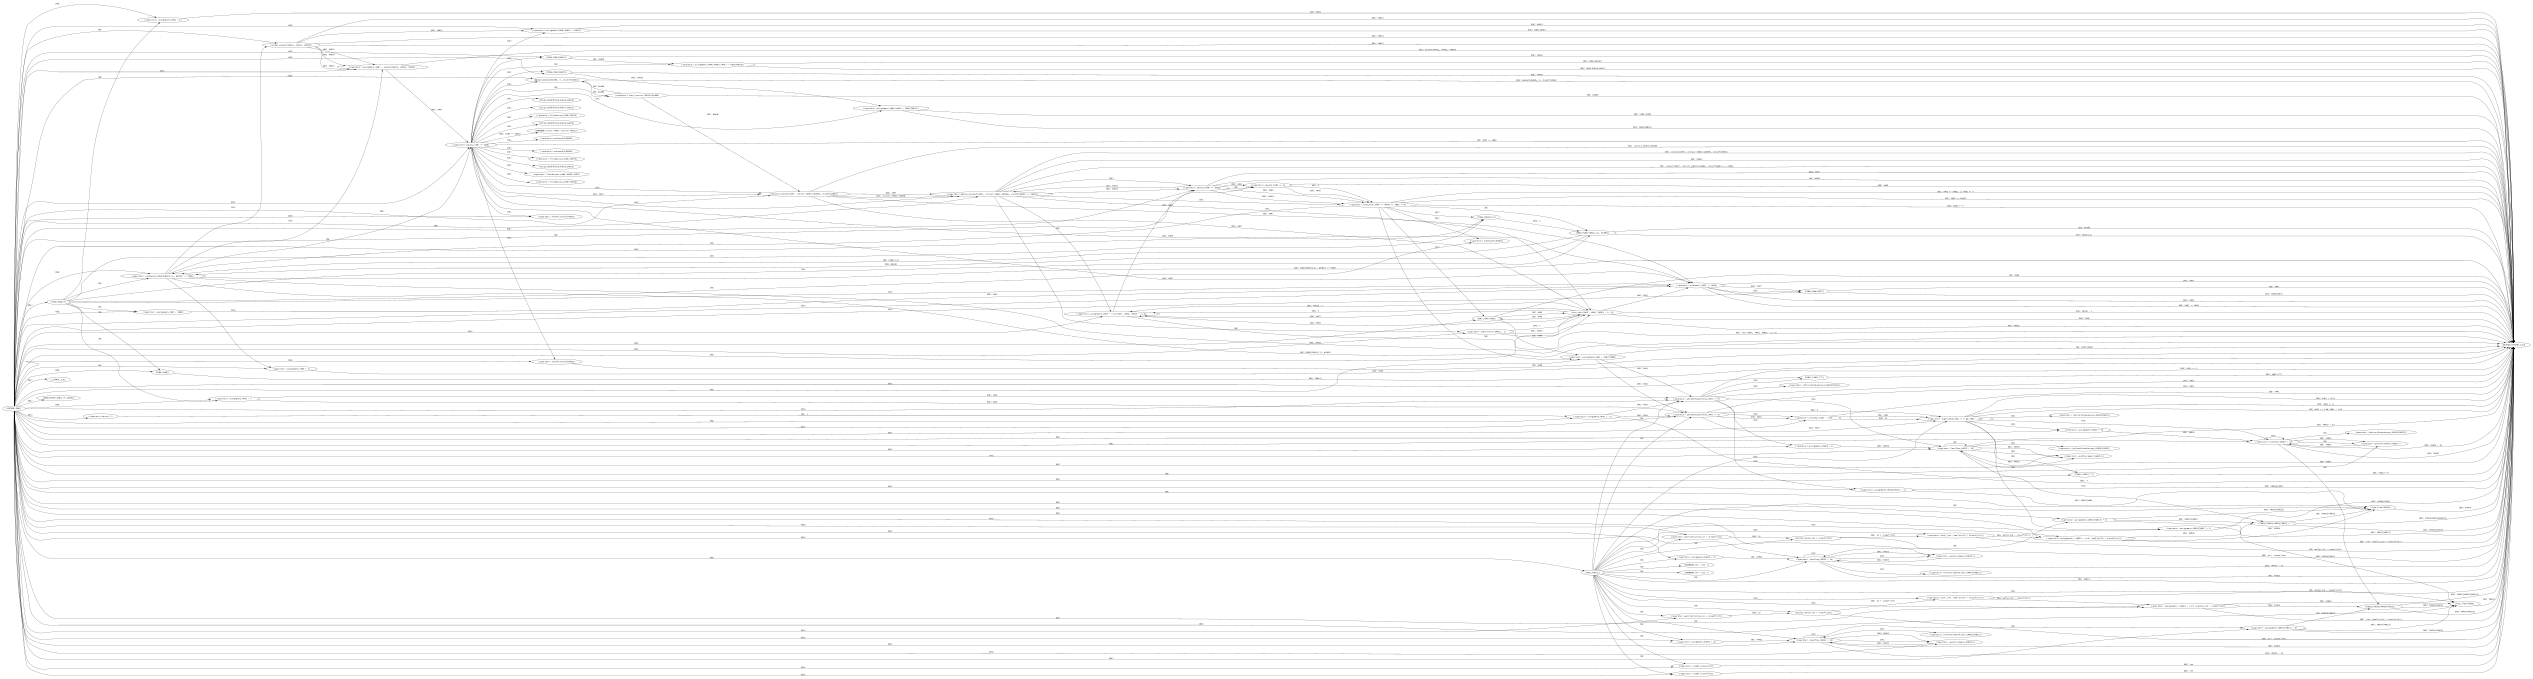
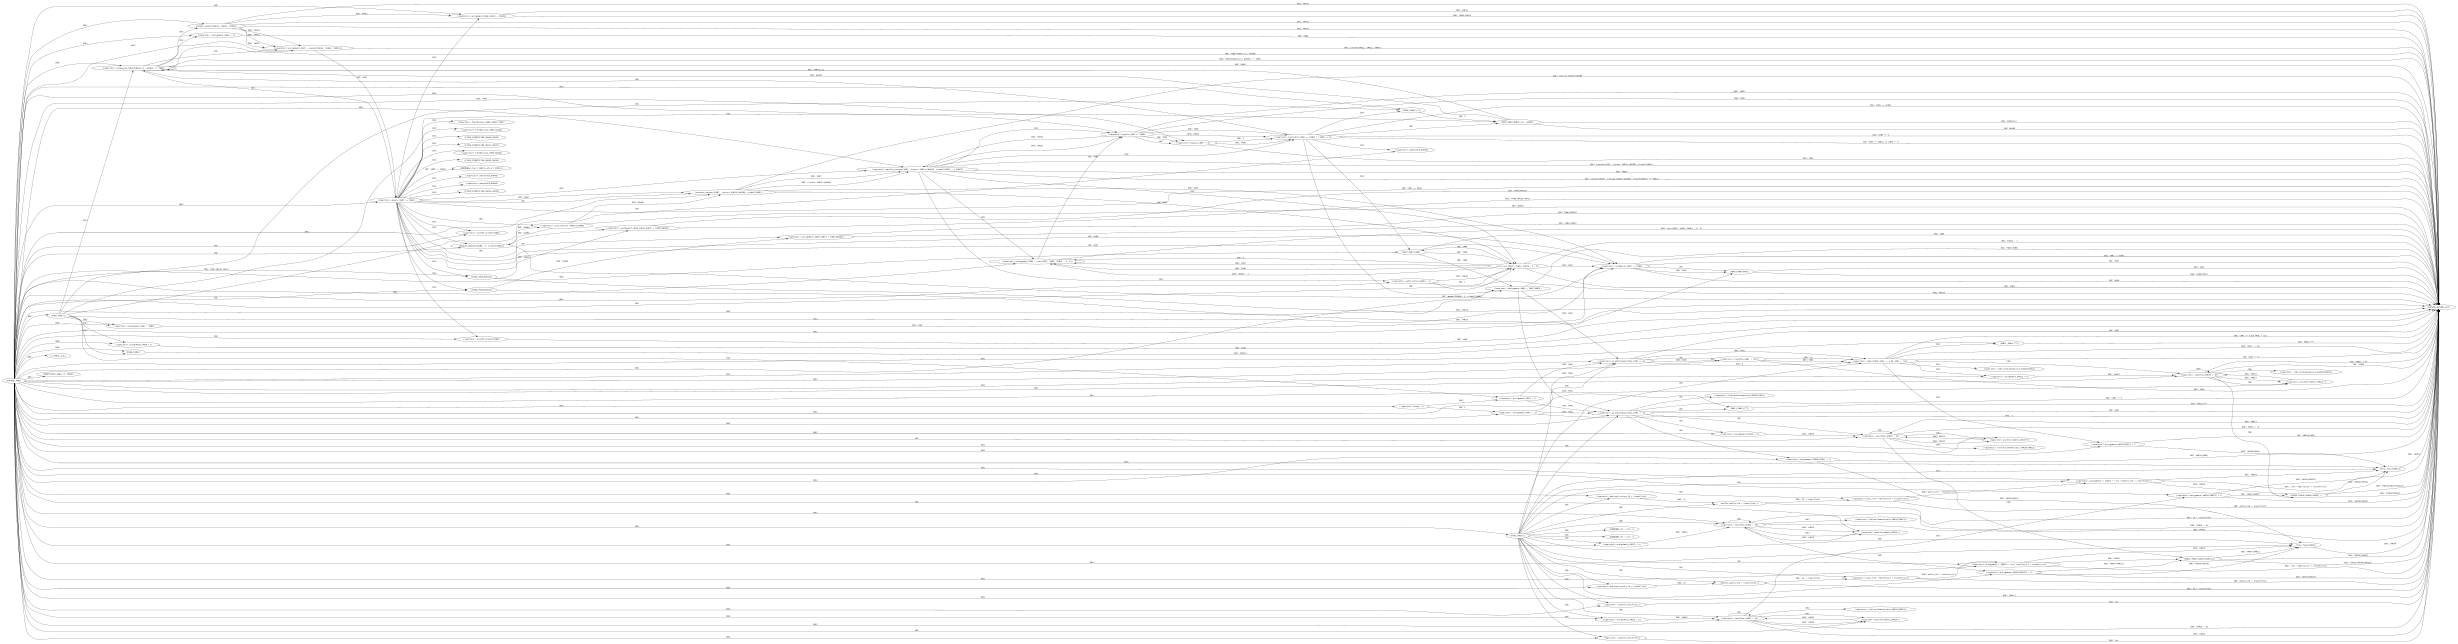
(291, 51) -> (217, 269)
(557, 159) -> none
(557, 235) -> (482, 99)
(117, 404) -> (1462, 403)
